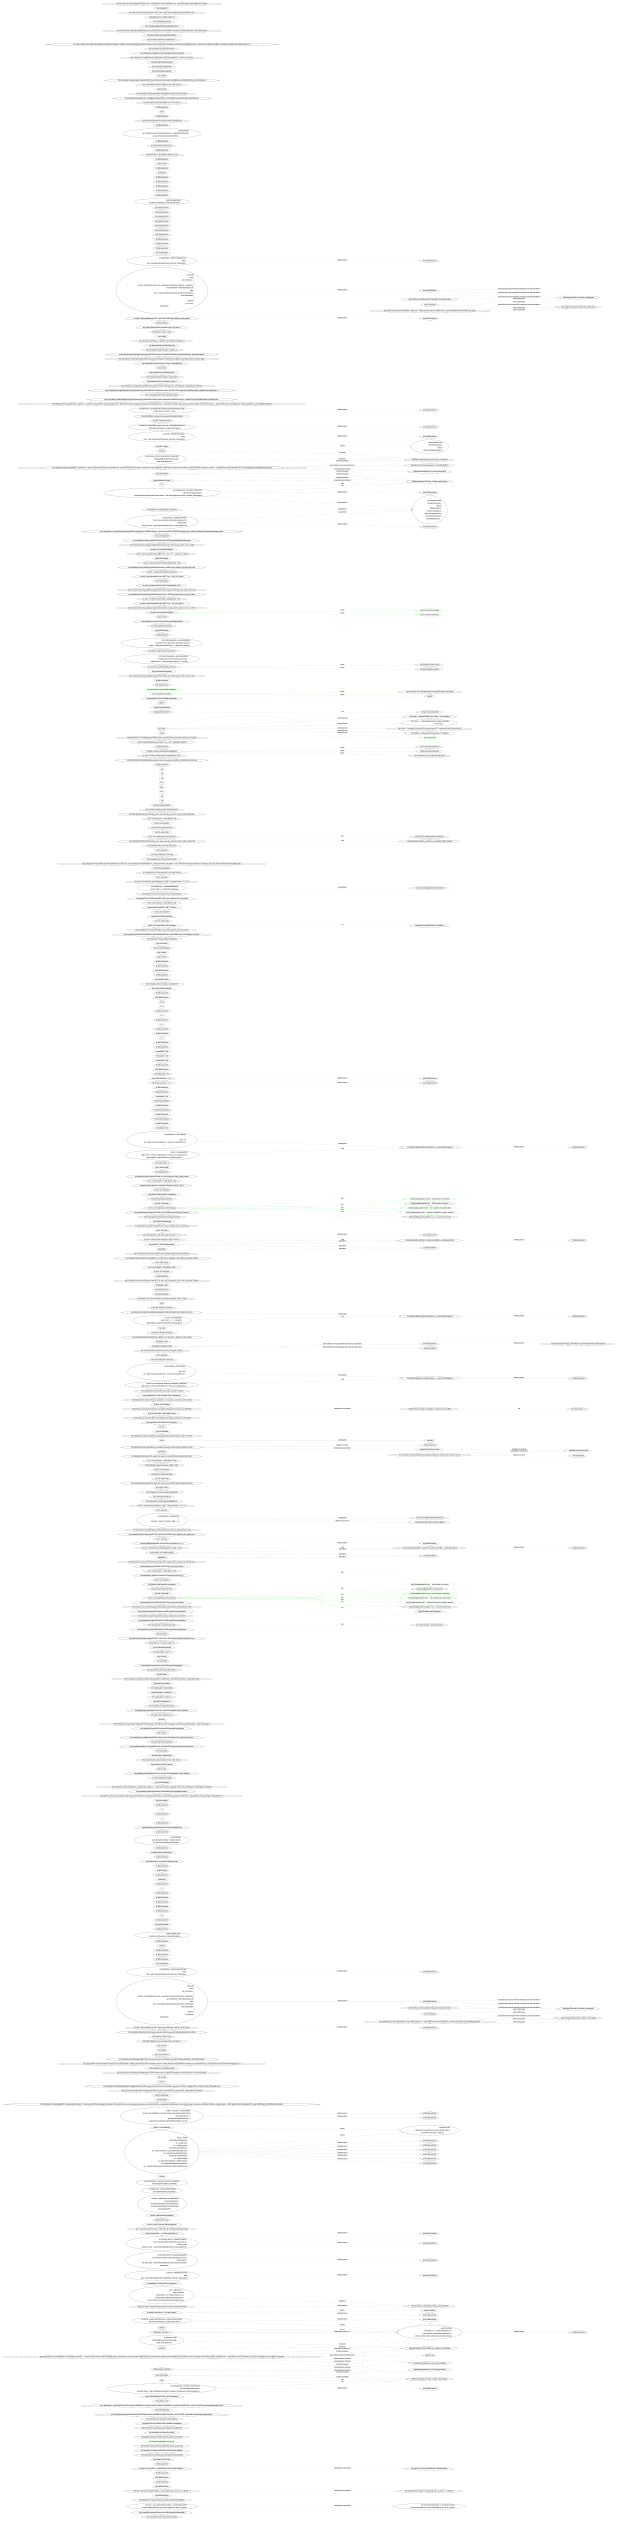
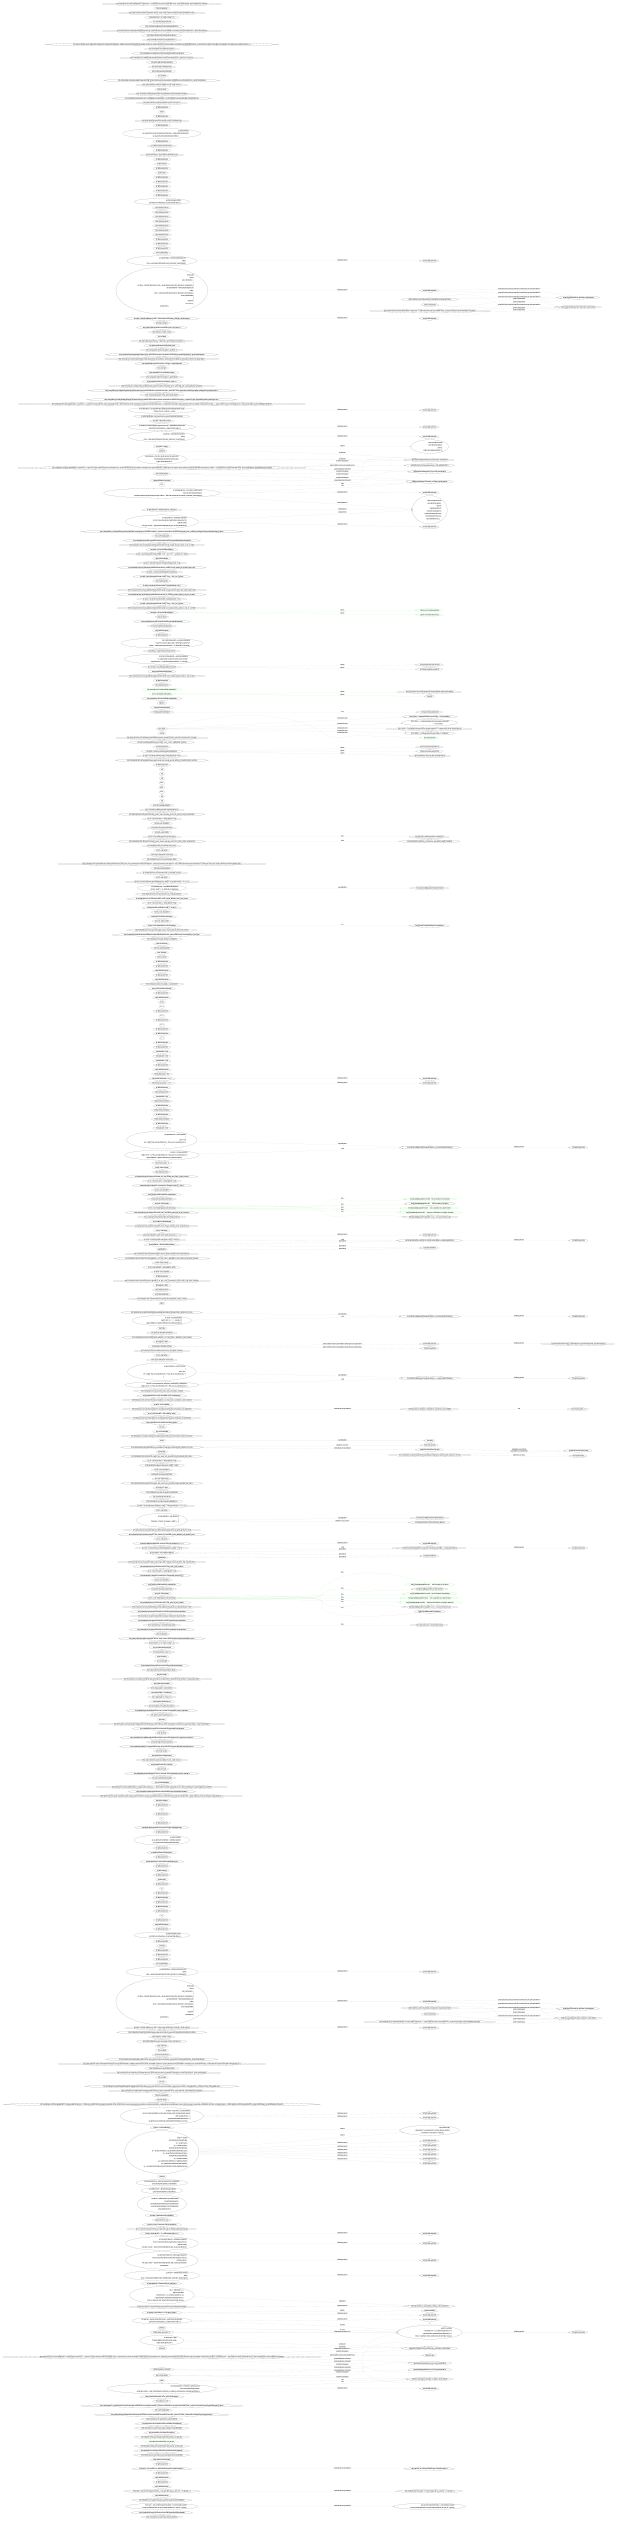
(162, 1308) -> none
